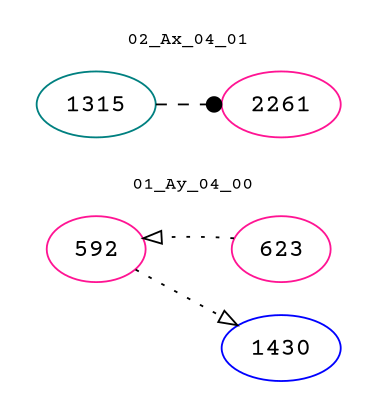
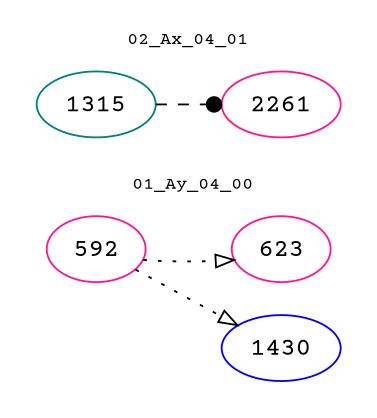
(198, 237) -> (179, 261)
